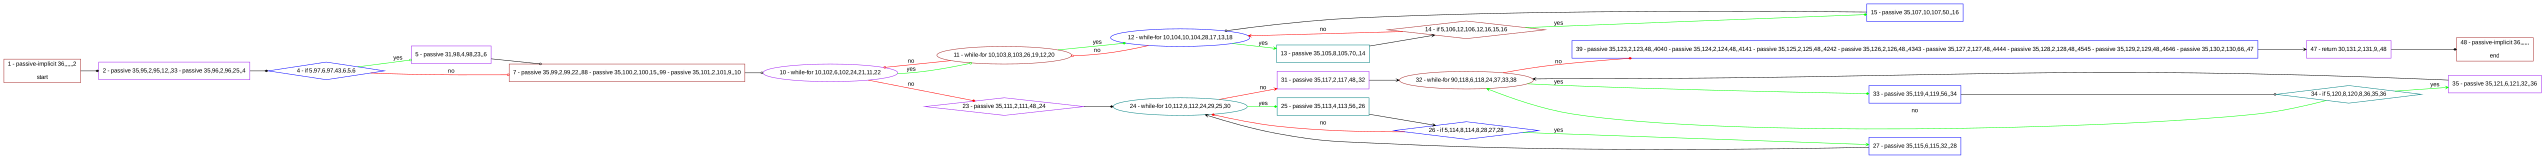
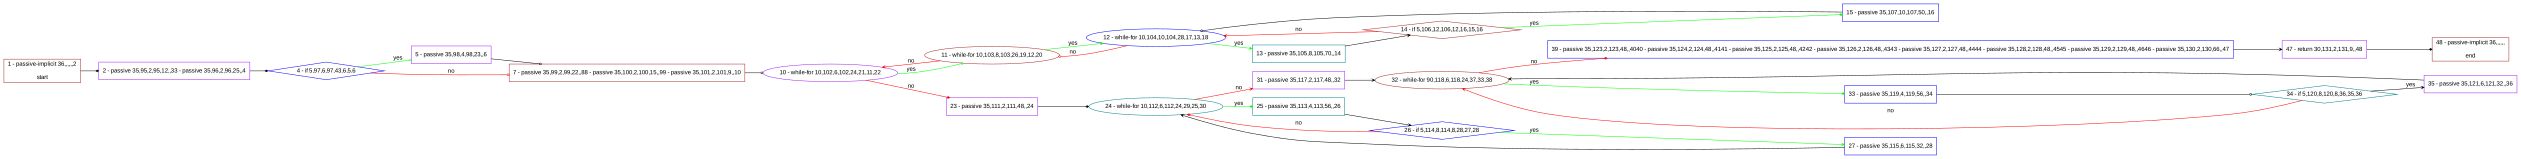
(451, 55) -> (451, 55)
(918, 64) -> (913, 64)
(2420, 89) -> (2396, 89)
(1004, 107) -> (992, 107)
(1907, 129) -> (1882, 129)
